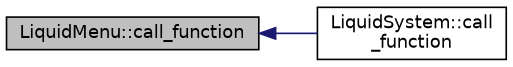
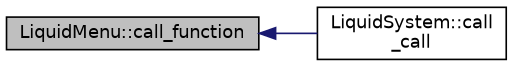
(412, 33) -> (412, 33)
